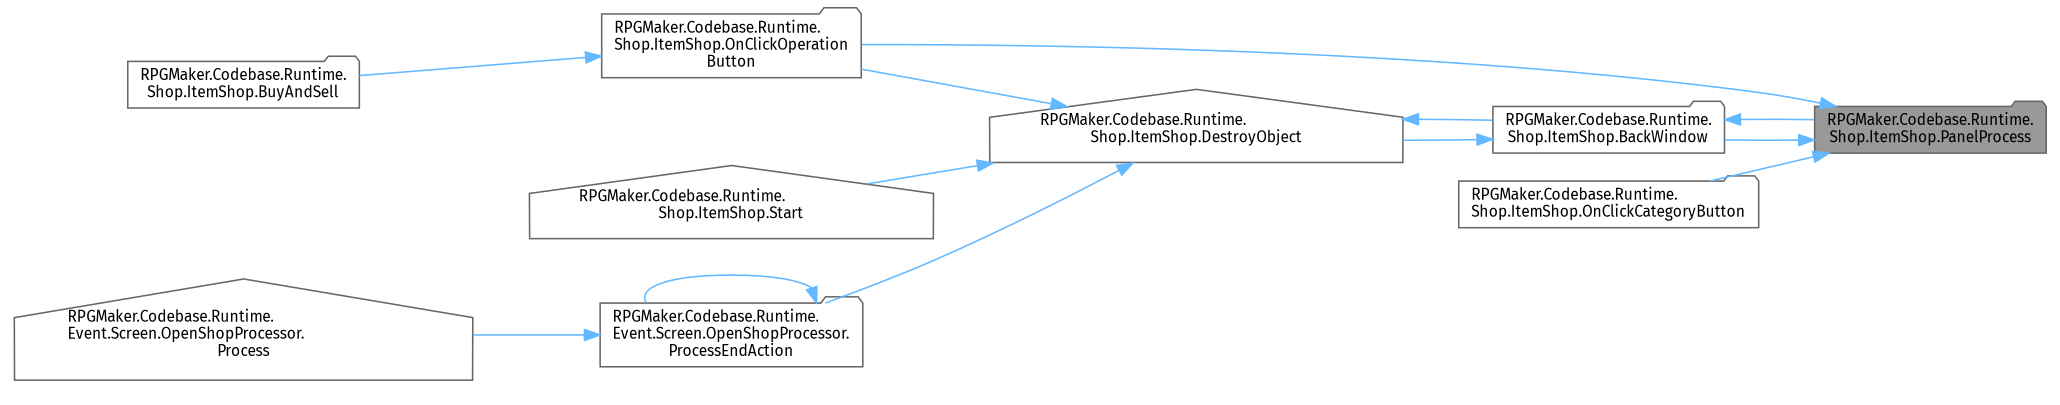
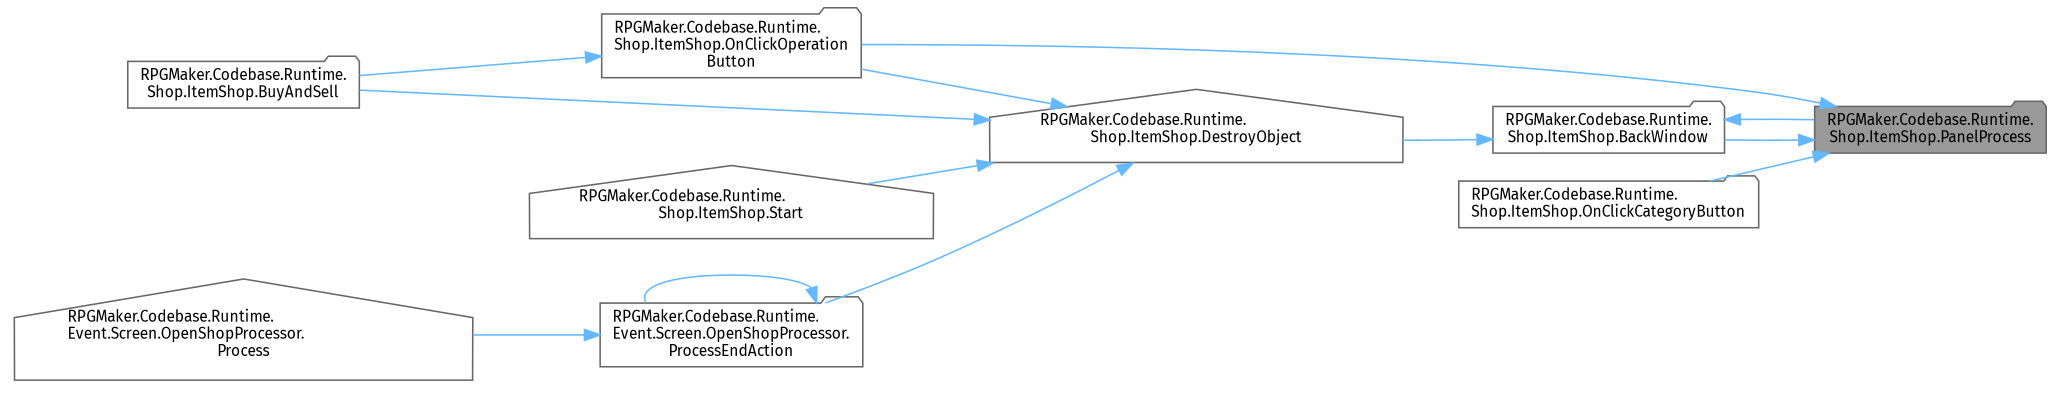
(1456, 120) -> (667, 105)
